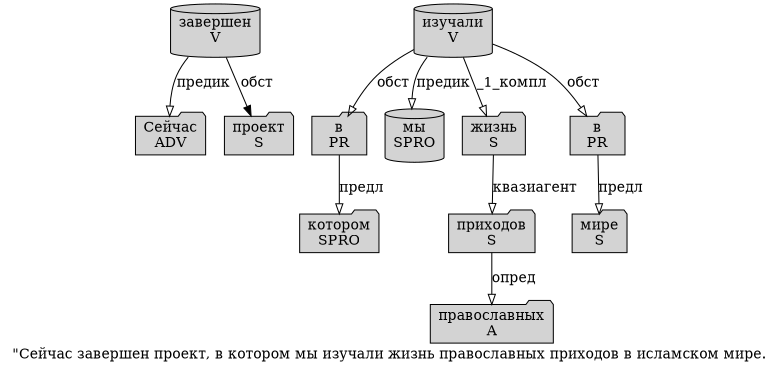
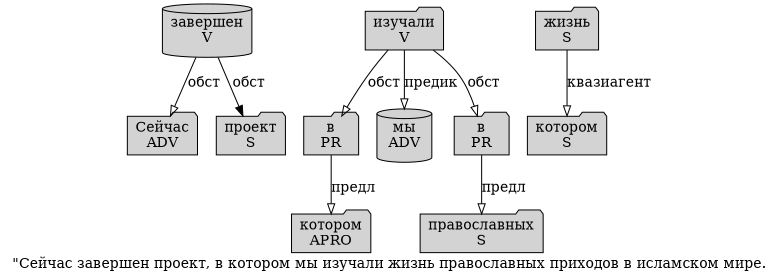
(453, 31) -> (404, 31)
(473, 82) -> none
(204, 83) -> (204, 83)
(415, 136) -> (404, 136)
(339, 233) -> (331, 233)
(492, 233) -> (567, 136)
(600, 233) -> (482, 233)
(492, 324) -> none
